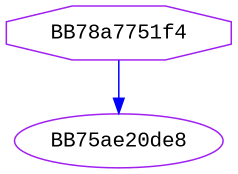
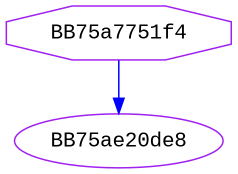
(119, 33) -> (119, 33)
